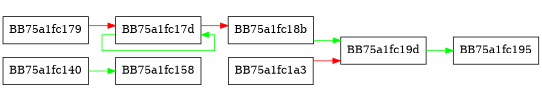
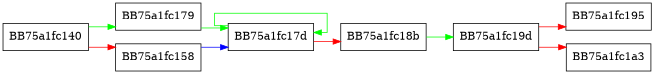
(98, 26) -> (210, 28)
none -> (98, 27)
none -> (211, 47)
(436, 51) -> (549, 27)
(323, 61) -> (549, 47)
(98, 71) -> (98, 47)
